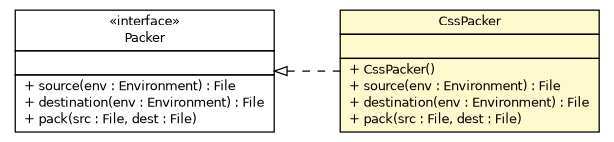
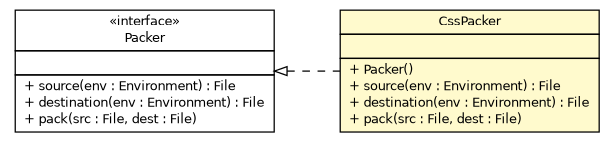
(392, 70) -> (381, 70)
